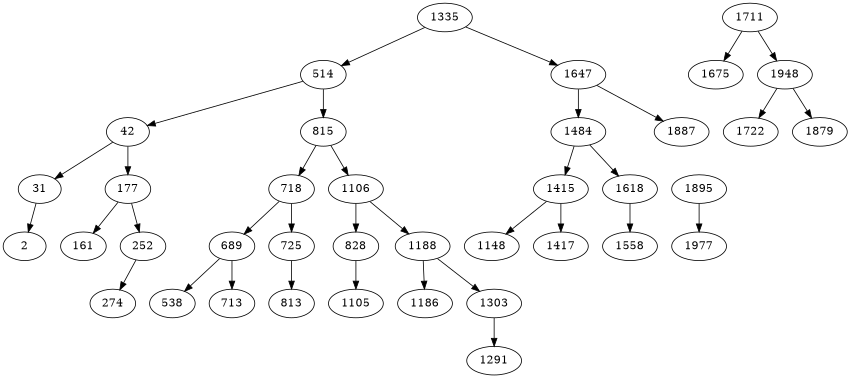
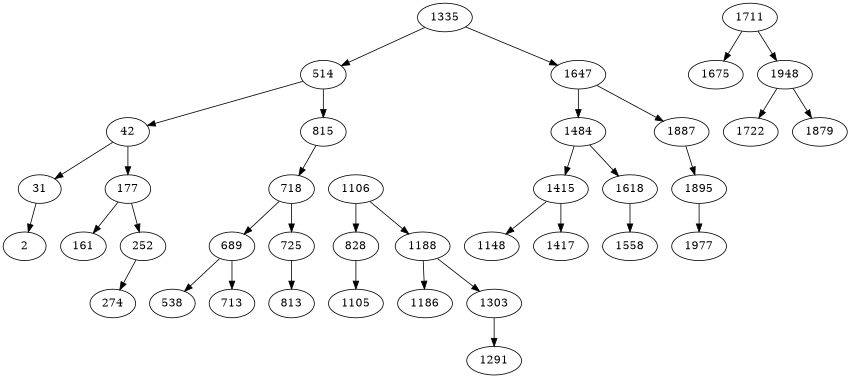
(338, 157) -> none
none -> (689, 157)
